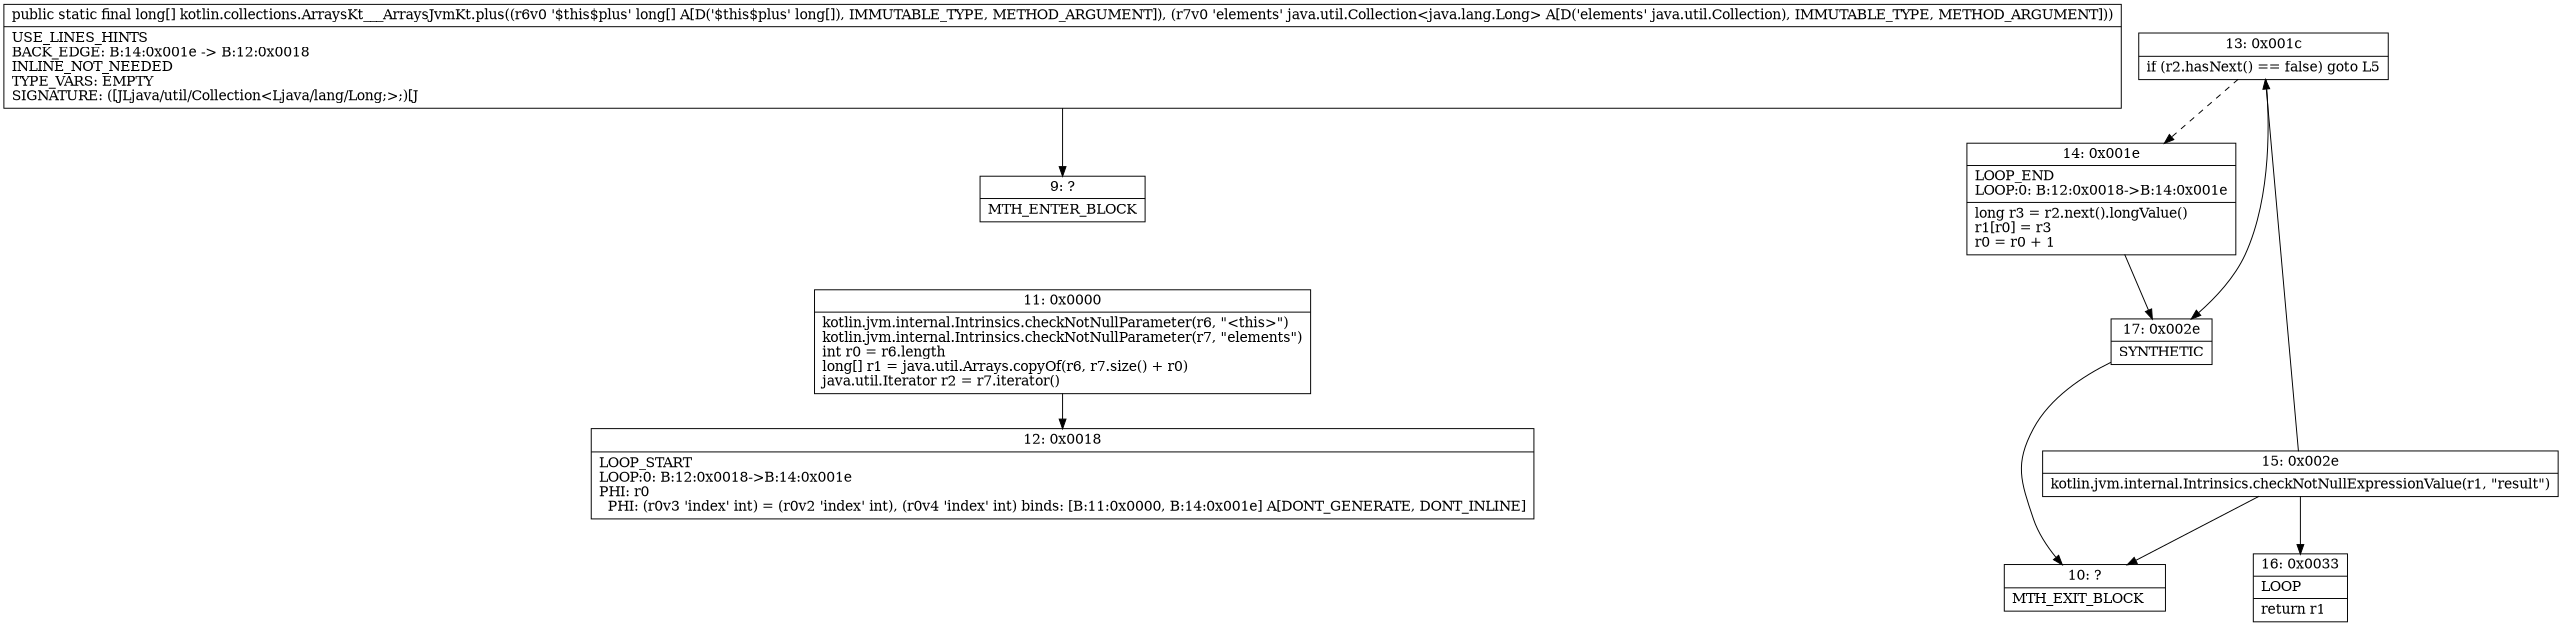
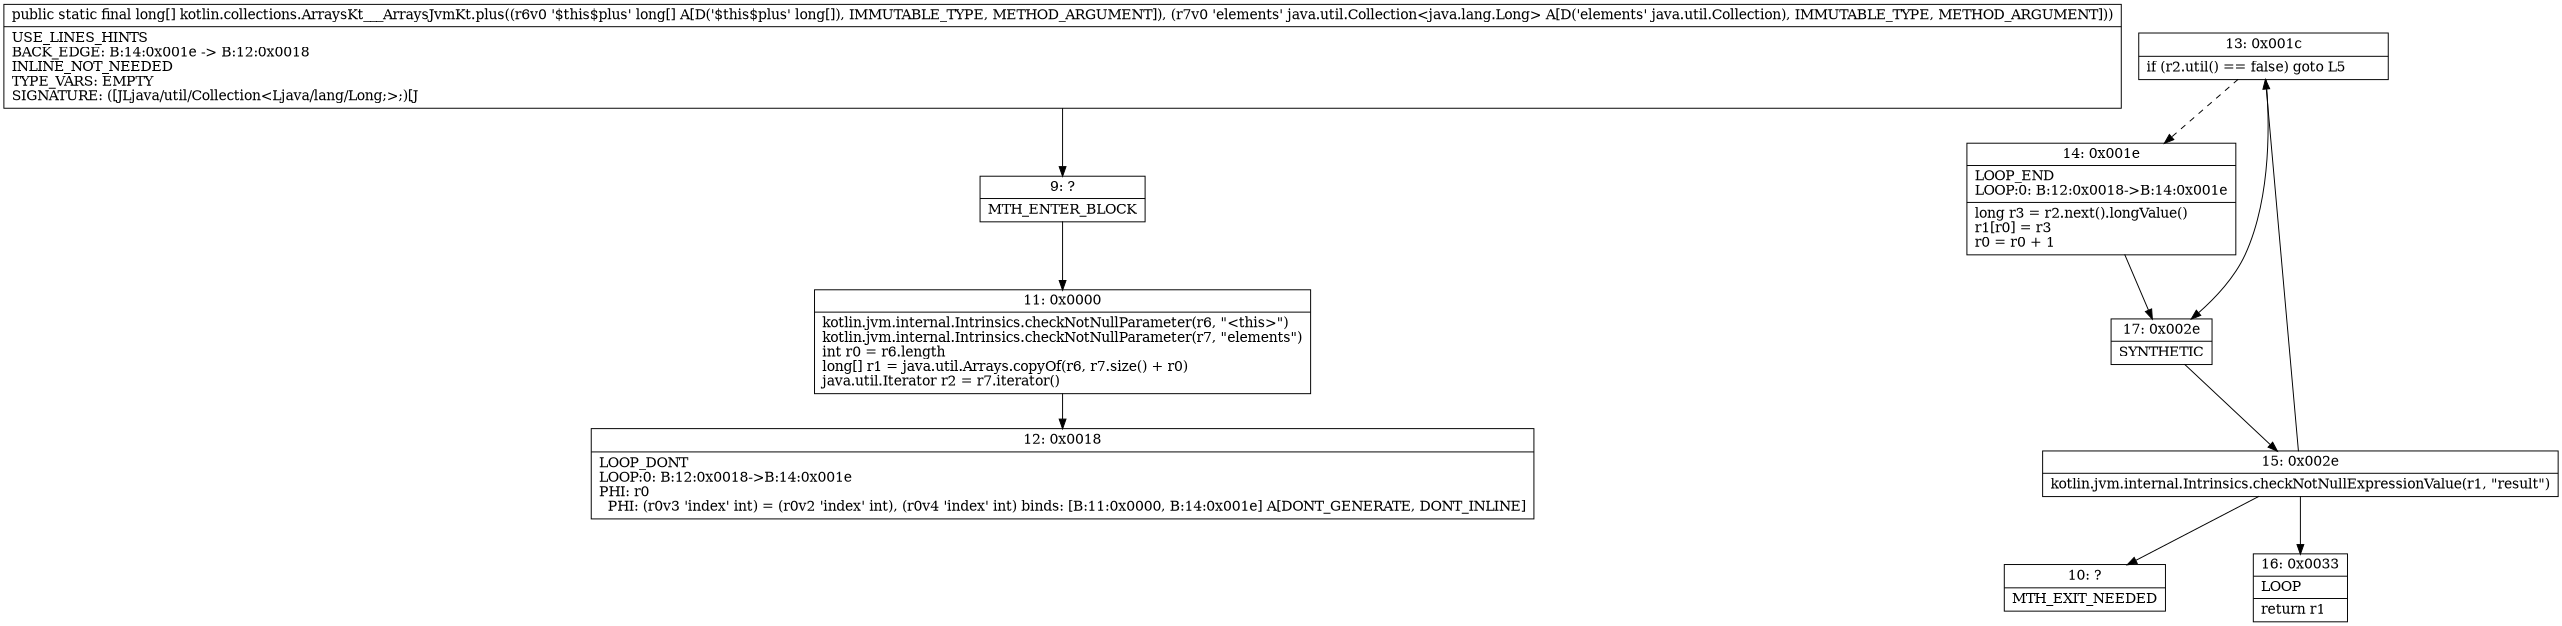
(2263, 67) -> (2246, 67)
none -> (1063, 251)
(2026, 445) -> (2227, 404)
(646, 463) -> (644, 463)
(2078, 599) -> (2085, 599)
